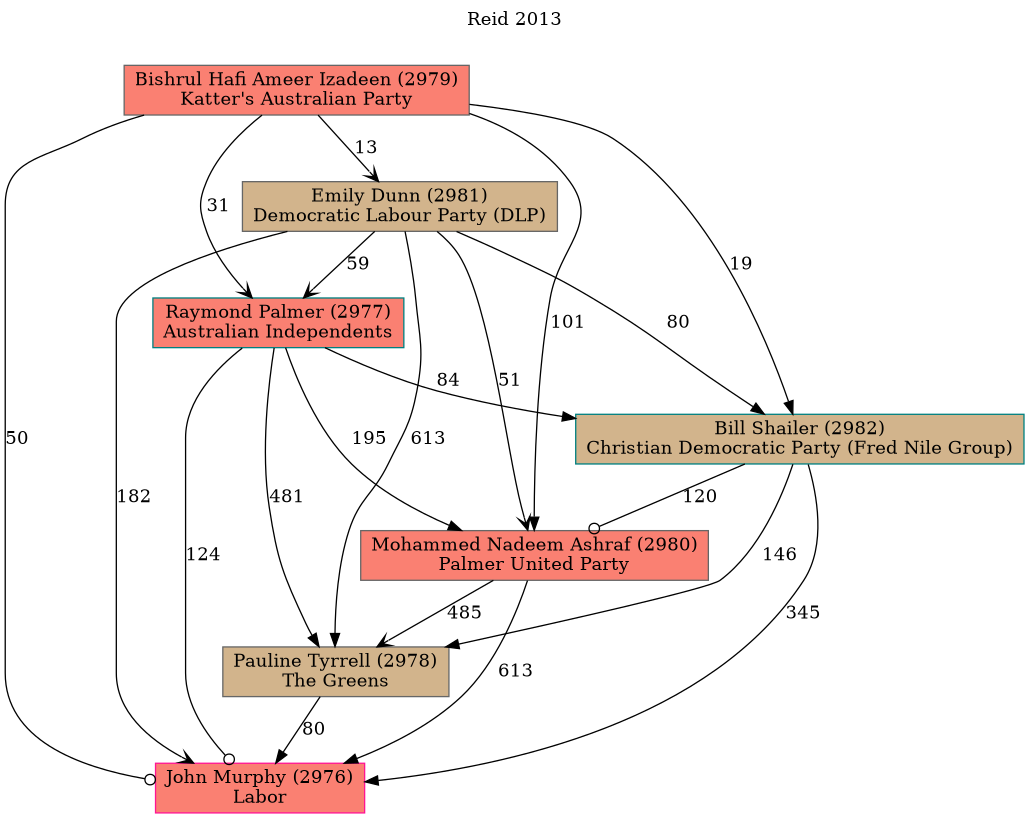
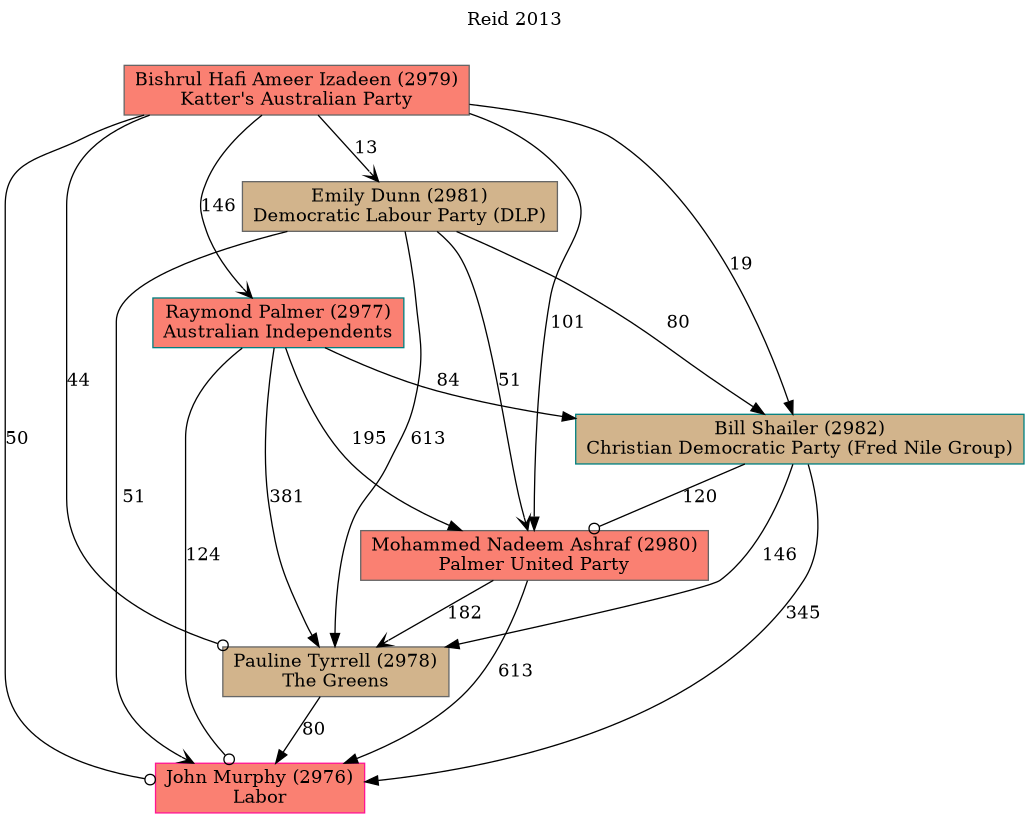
(219, 206) -> (219, 206)
(344, 260) -> none
none -> (67, 398)
(135, 497) -> (135, 497)
(288, 497) -> (288, 497)
(465, 614) -> (465, 614)
